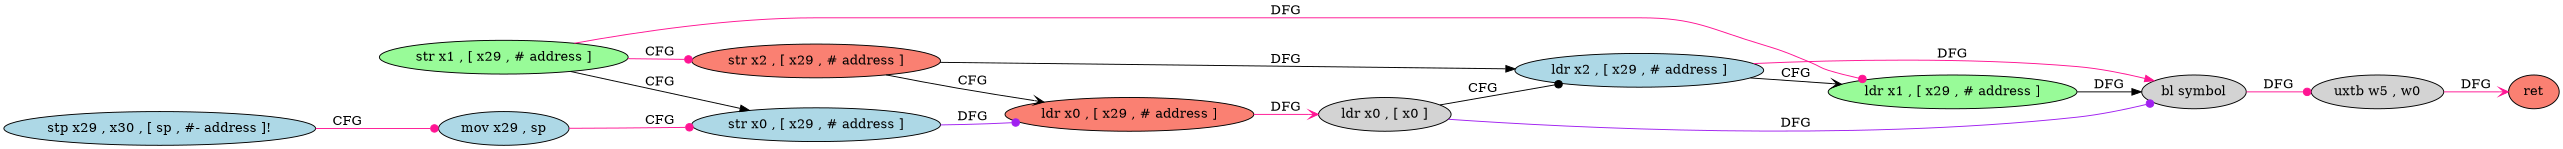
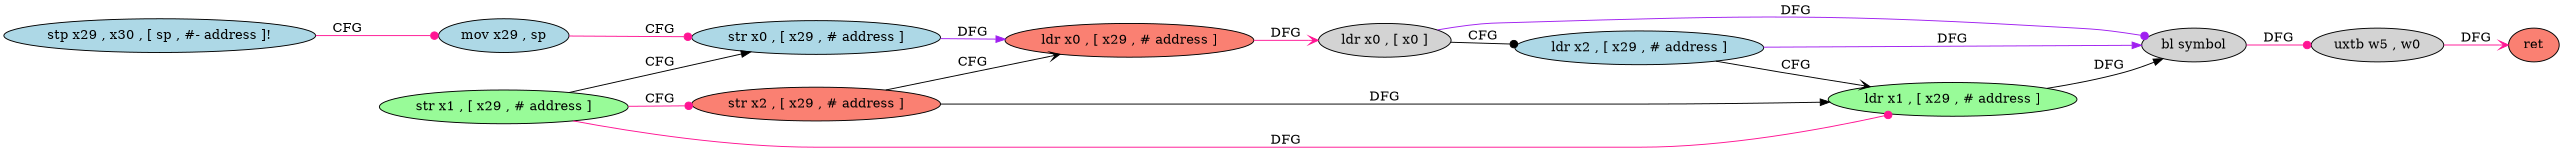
(1950, 60) -> (1948, 46)
(1223, 66) -> (1380, 104)
(976, 124) -> (968, 39)
